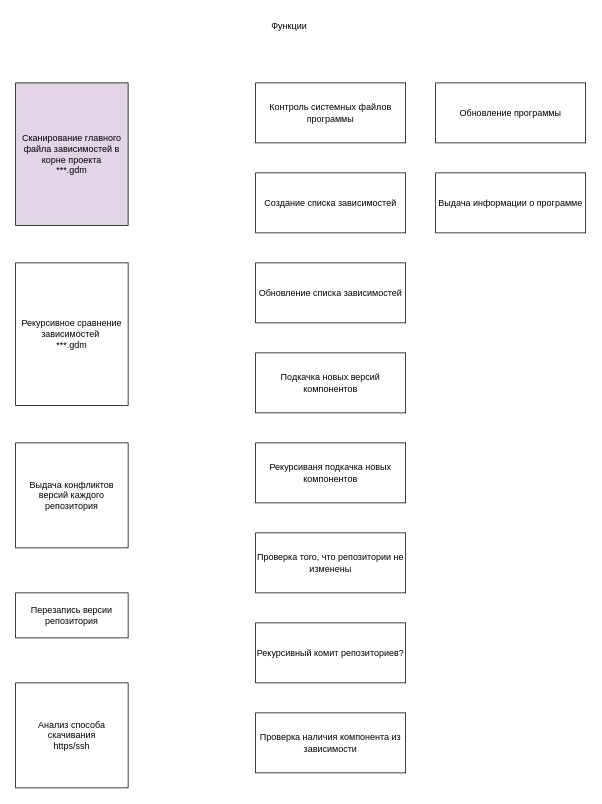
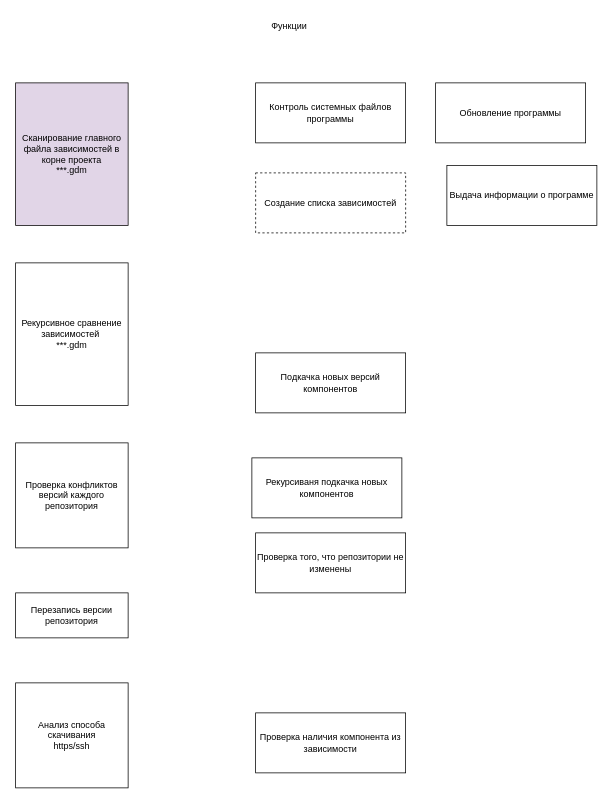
(330, 203) -> (330, 203)
(510, 203) -> (522, 195)
(330, 293) -> none
(330, 473) -> (327, 488)
(72, 495) -> (72, 495)
(330, 653) -> none
